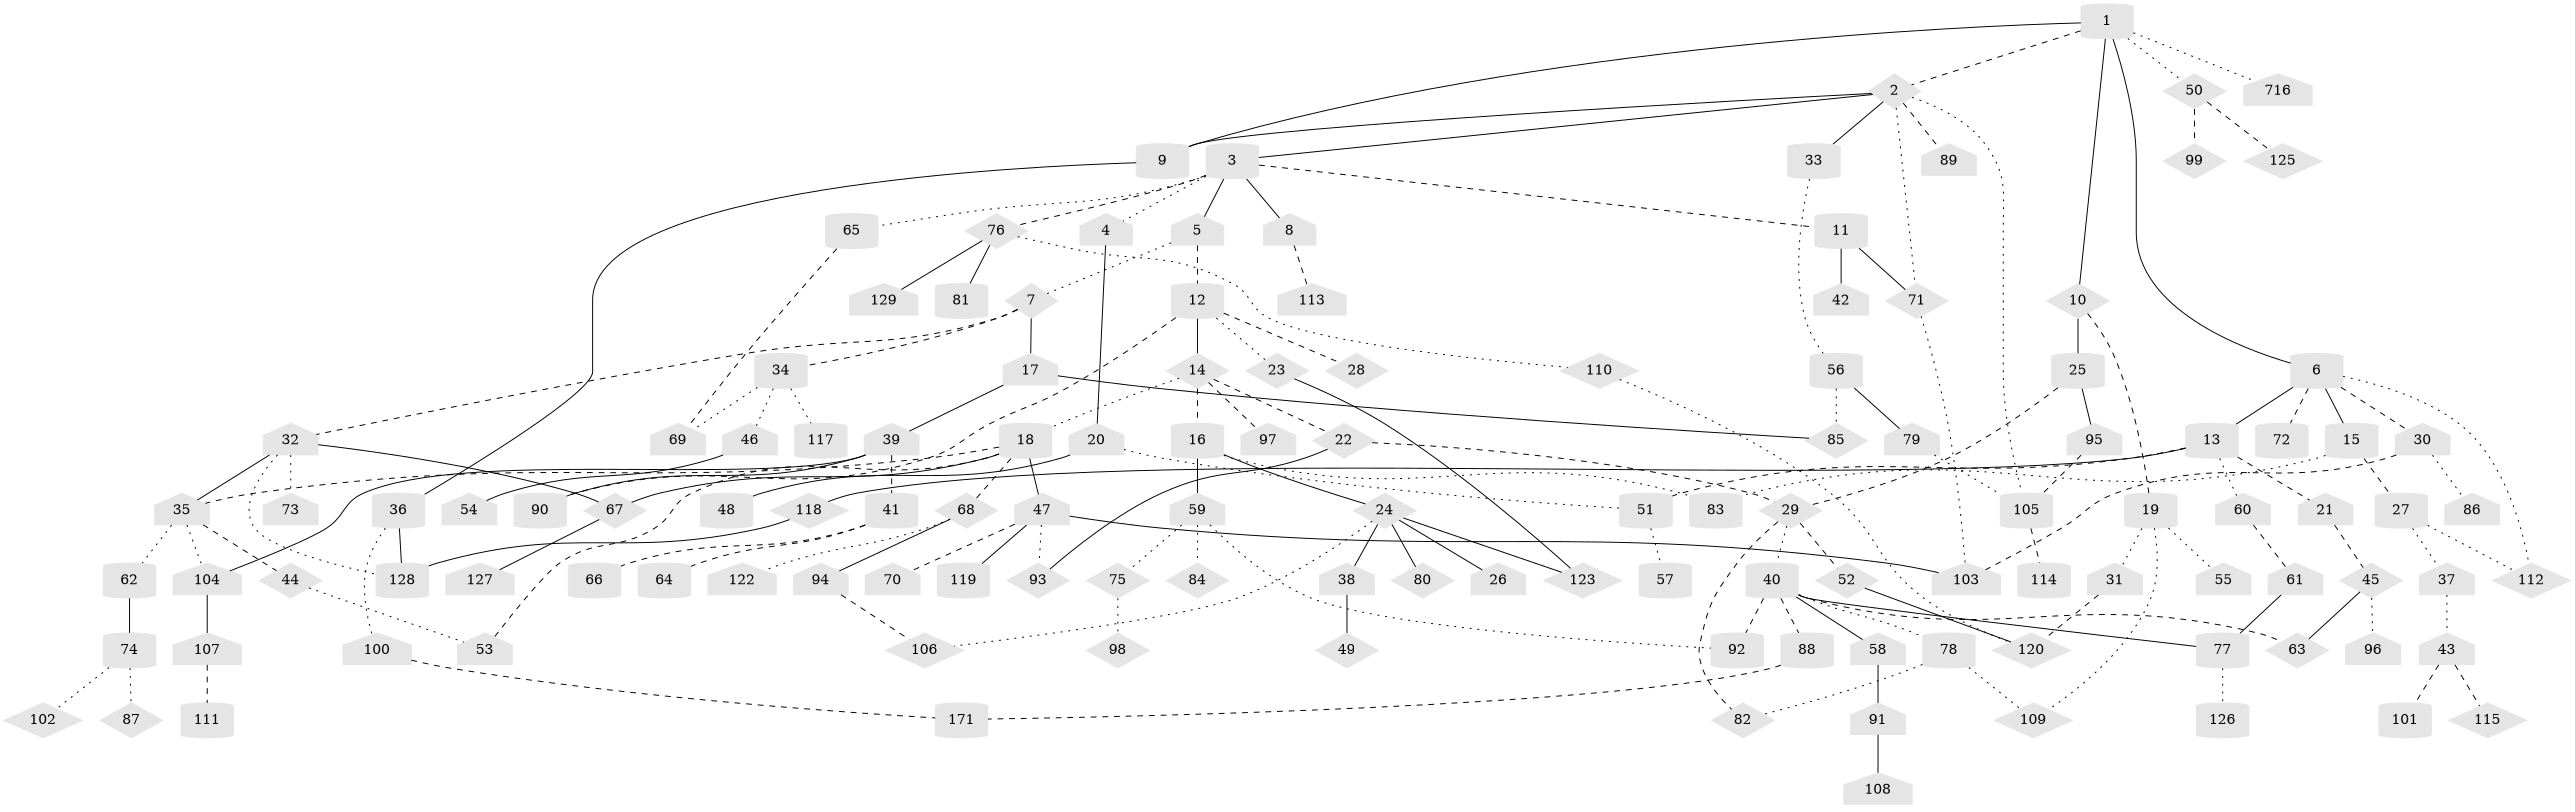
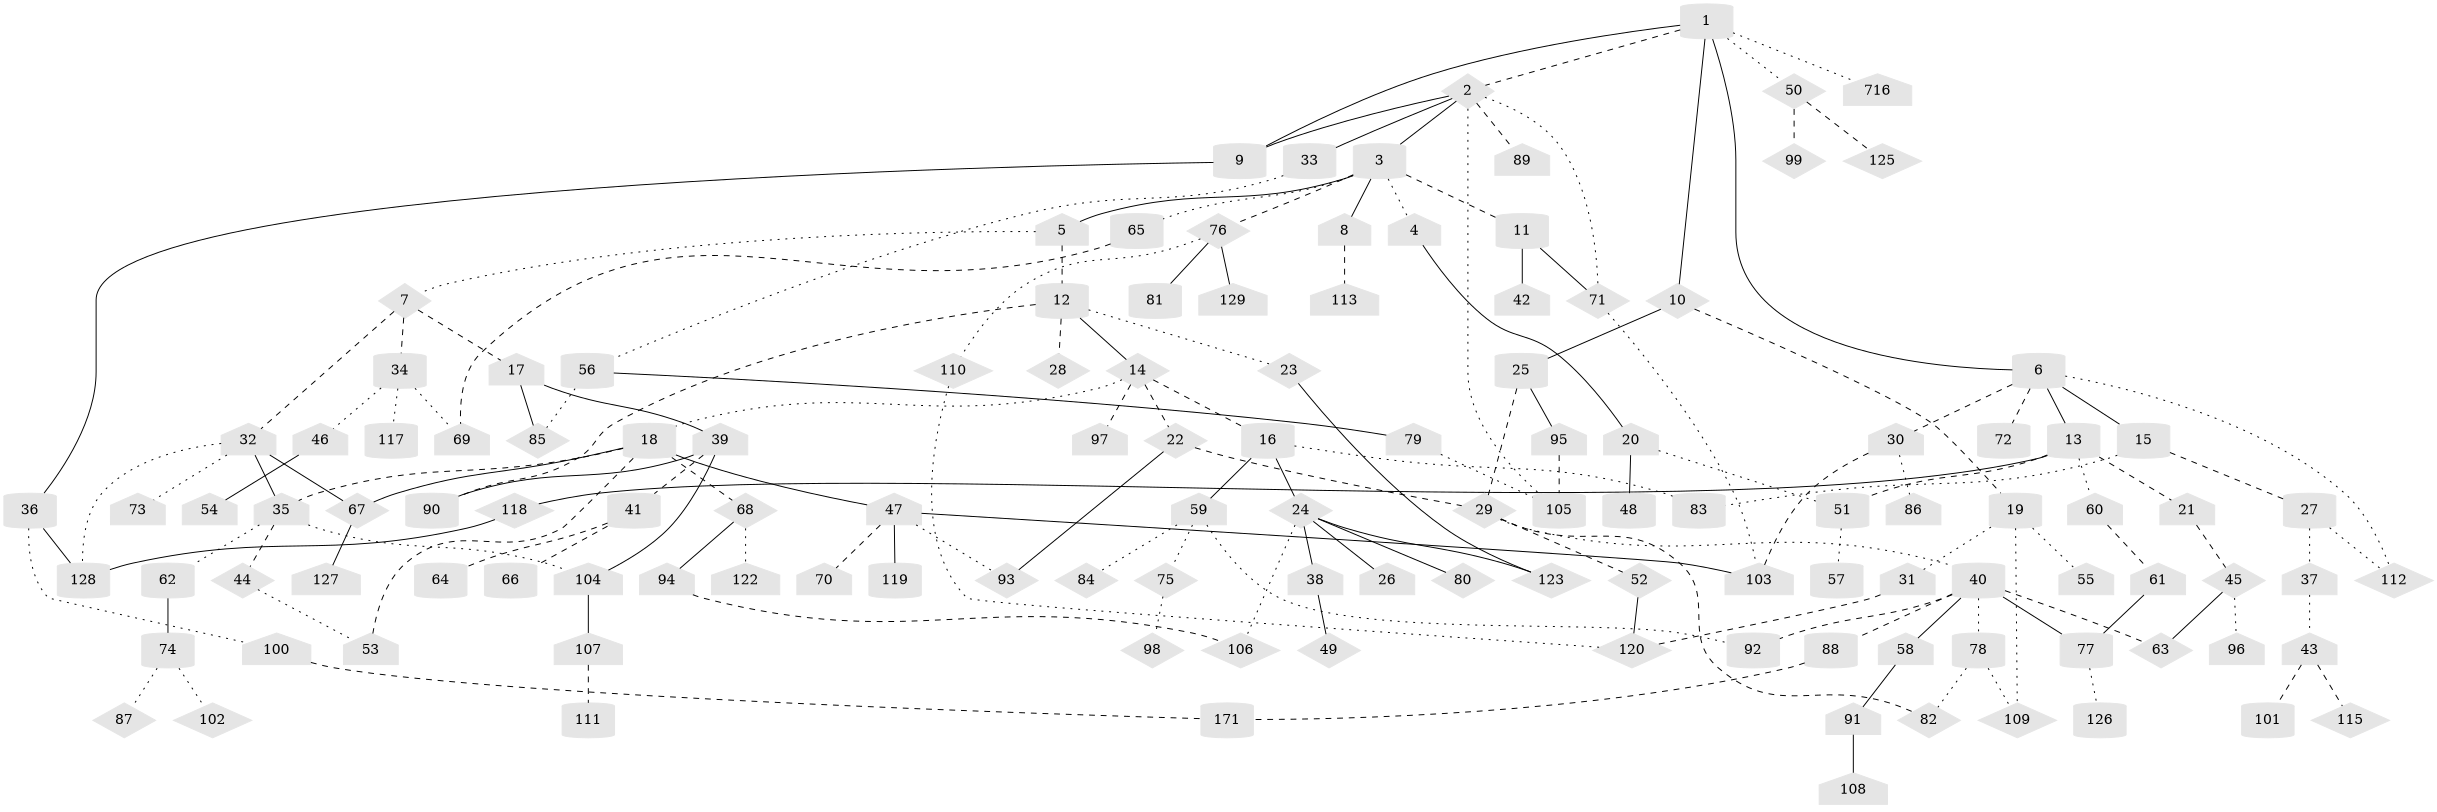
(1031, 336) -> (459, 335)
(2044, 581) -> none
